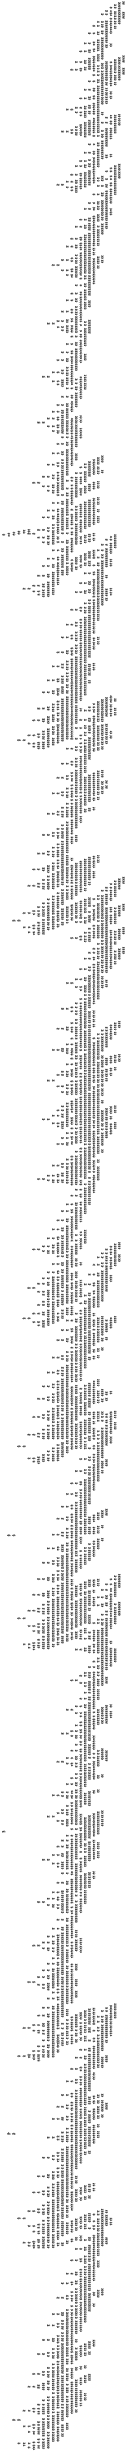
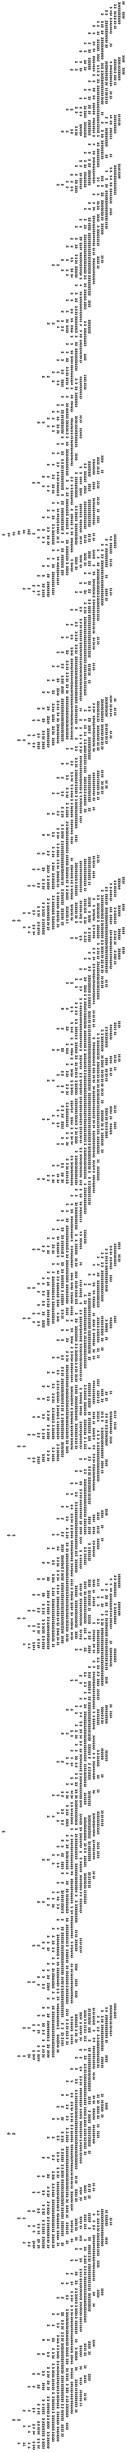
none -> (76, 1303)
